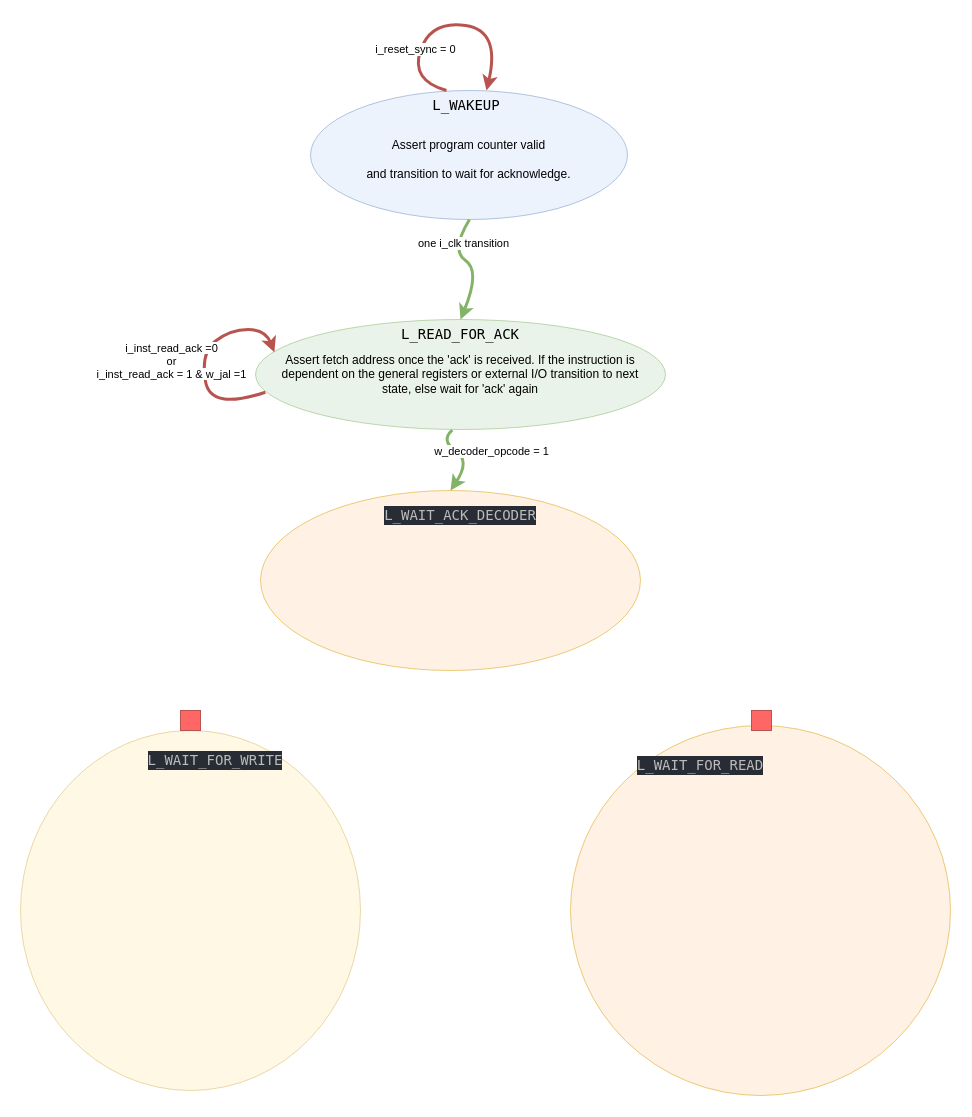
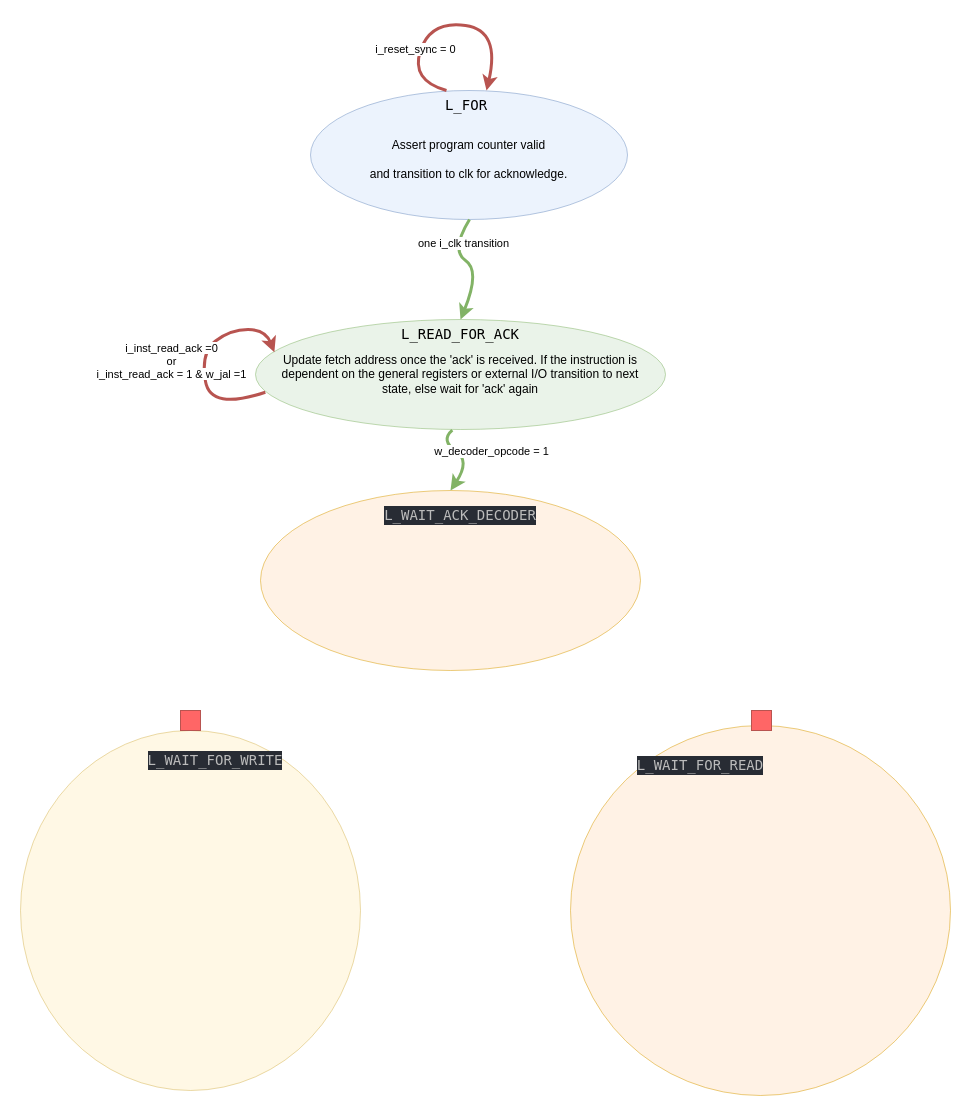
(467, 106) -> (467, 106)
(469, 156) -> (469, 156)
(461, 375) -> (461, 375)
